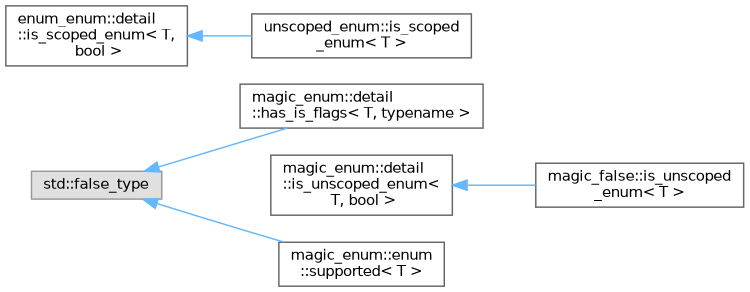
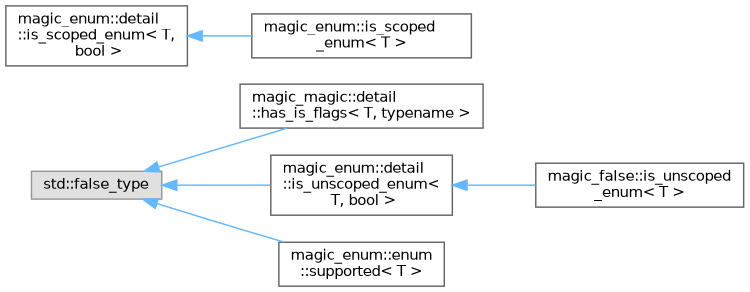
(97, 36) -> (97, 36)
(362, 36) -> (362, 36)
(362, 106) -> (362, 106)
none -> (224, 185)
